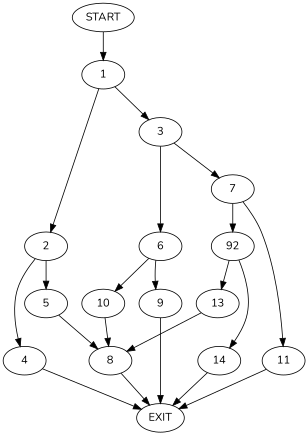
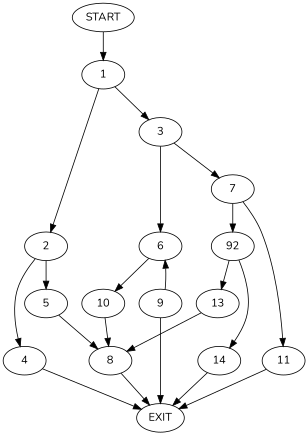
(155, 271) -> (166, 279)
